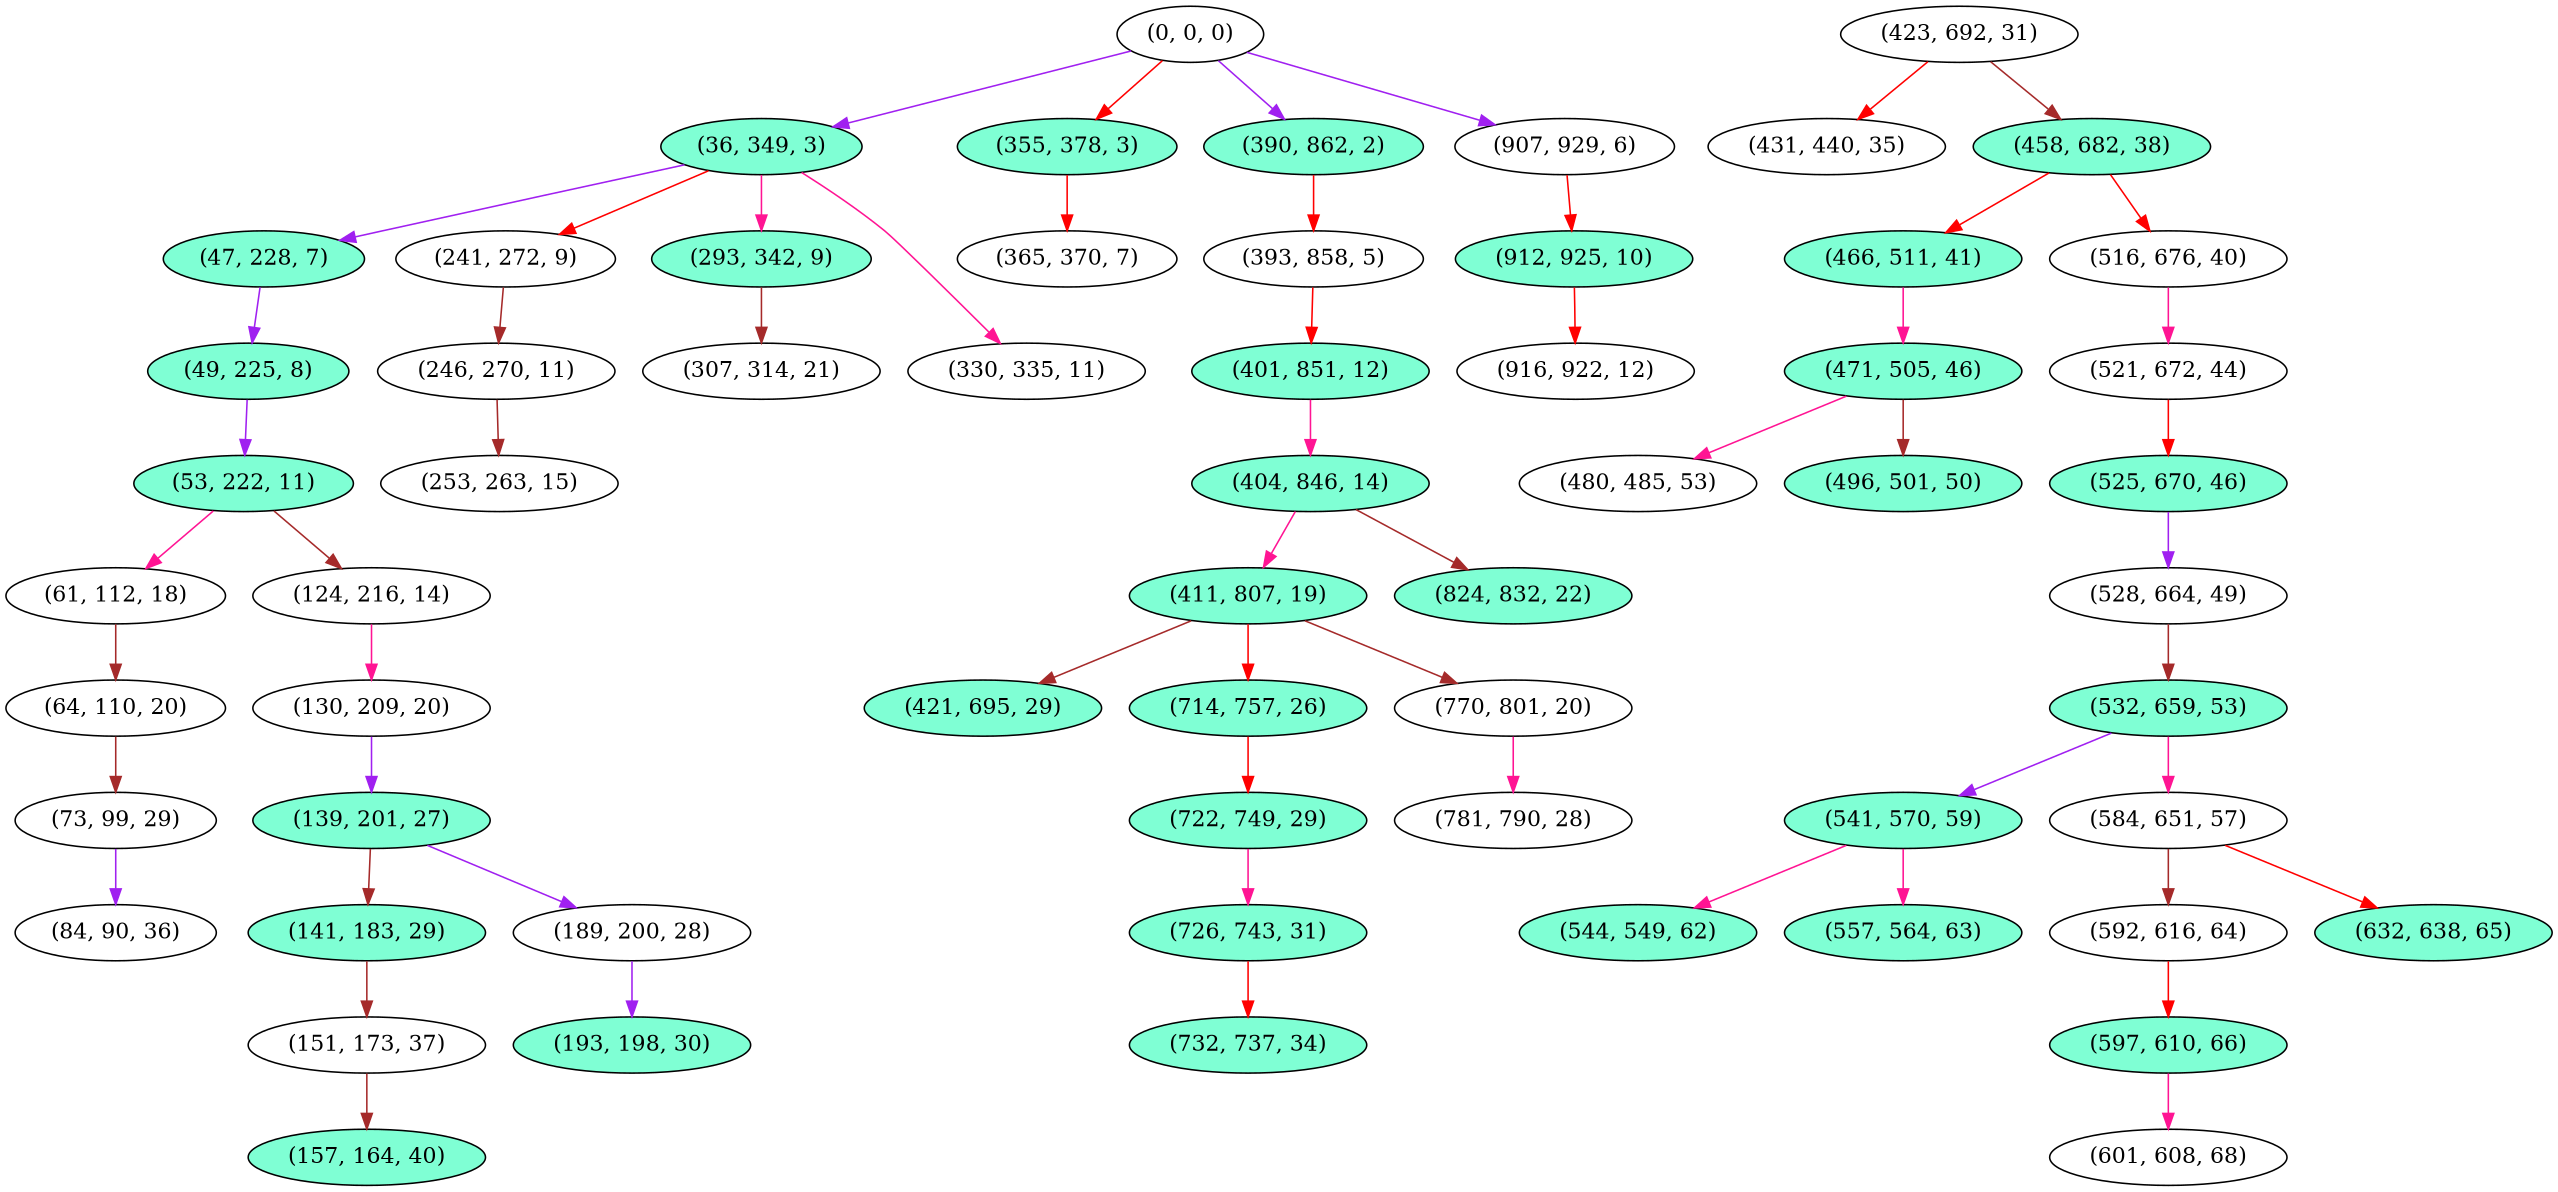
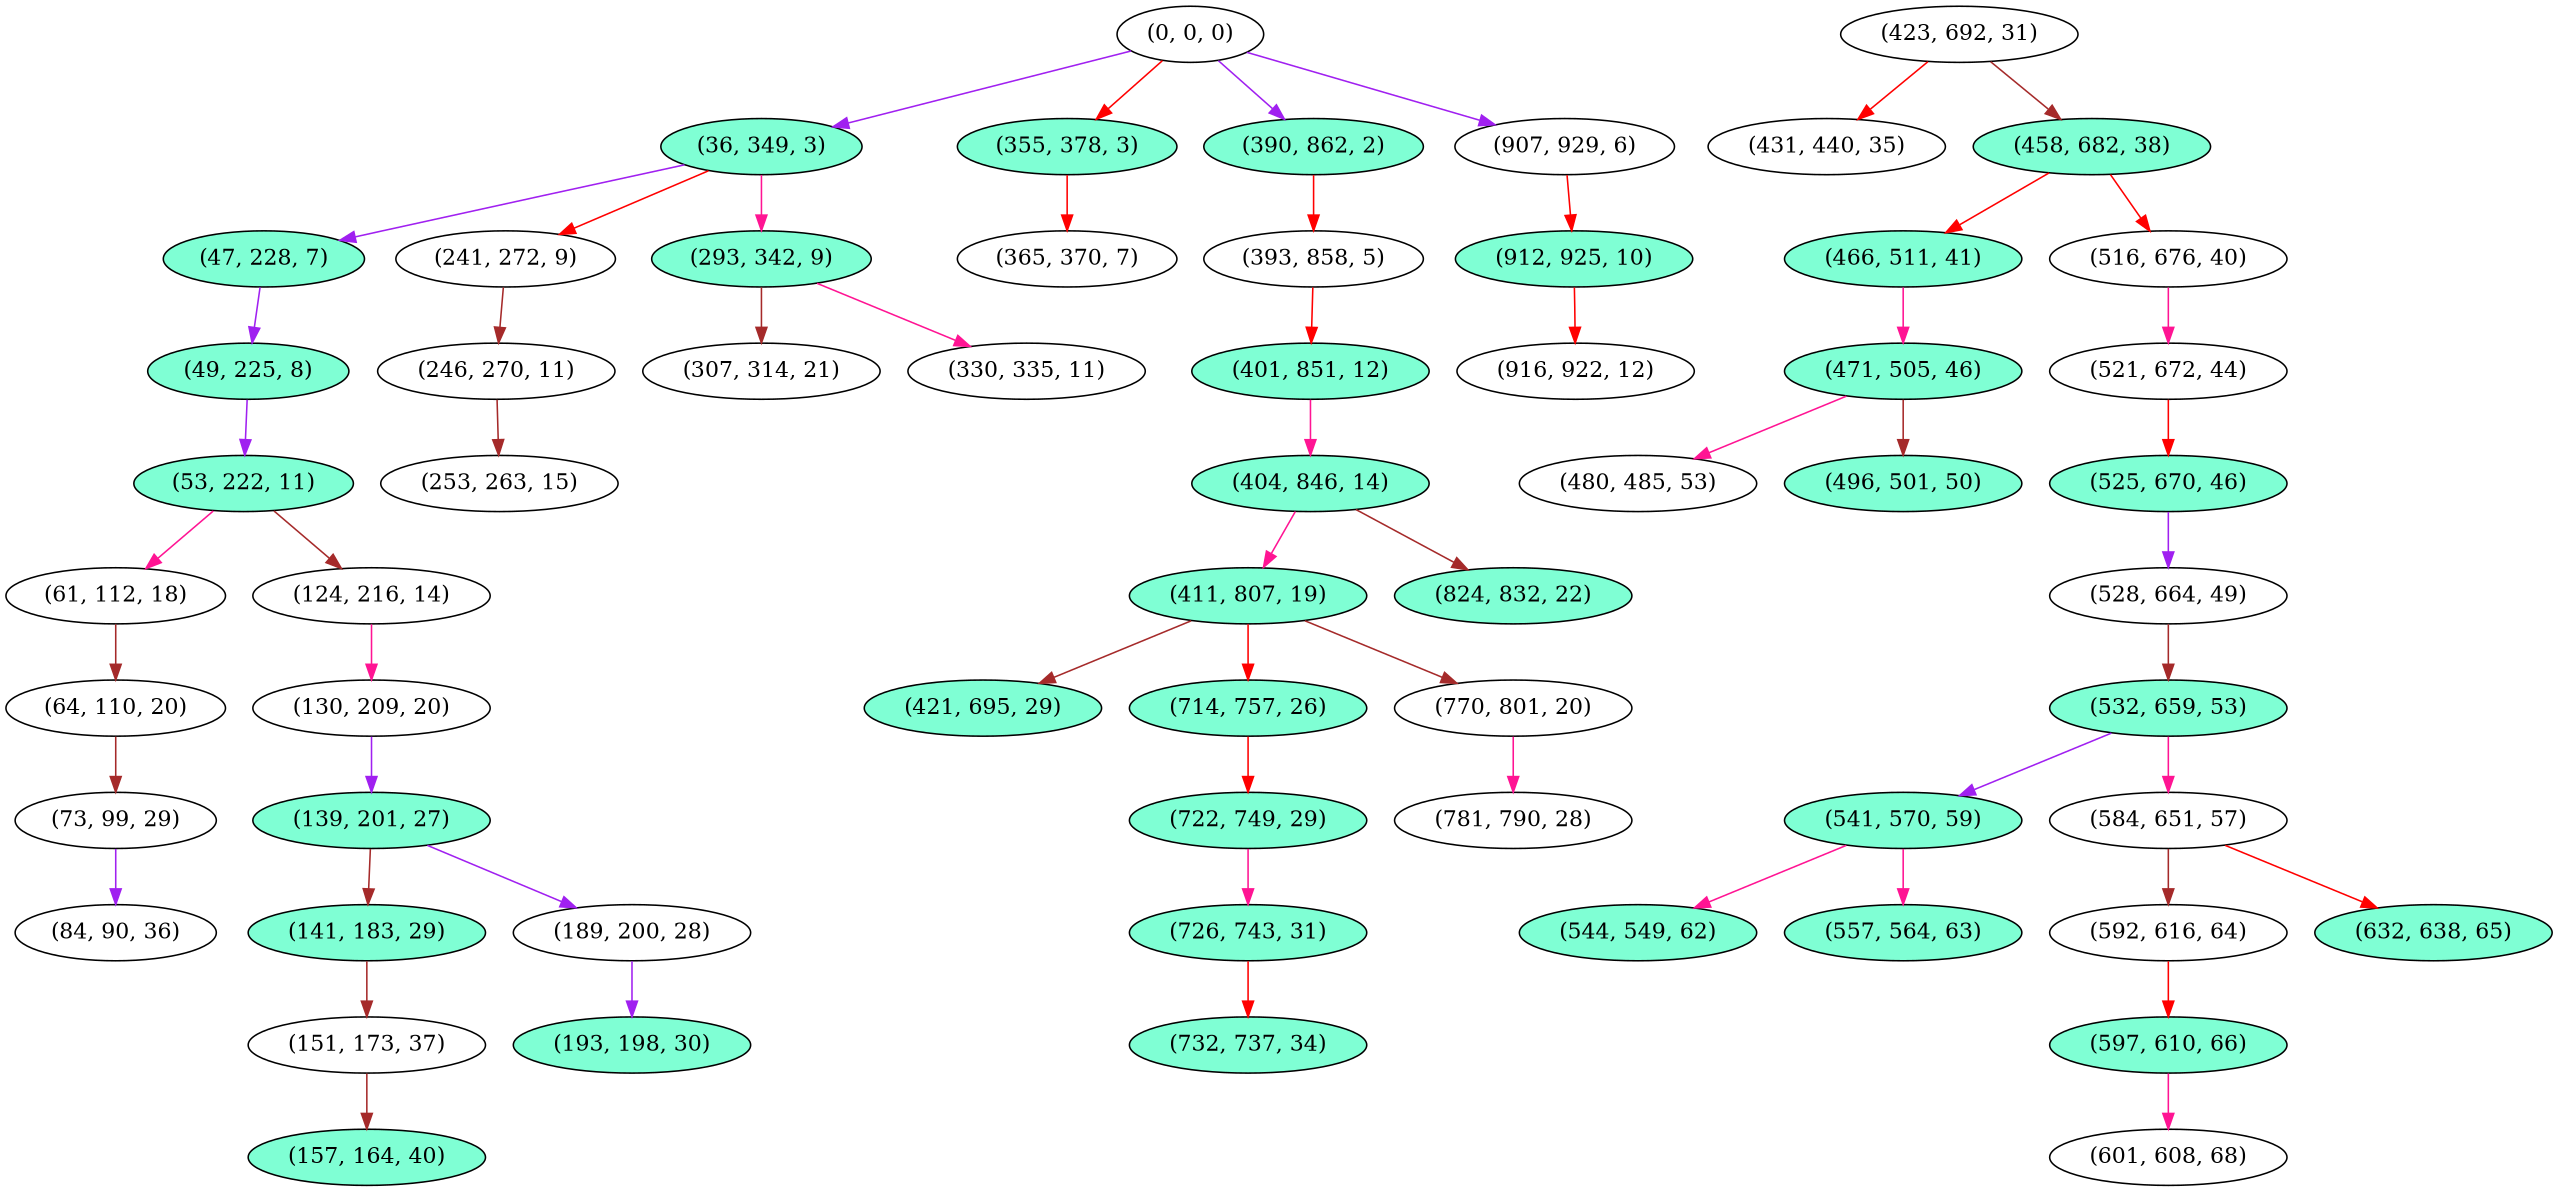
(901, 246) -> (886, 312)
